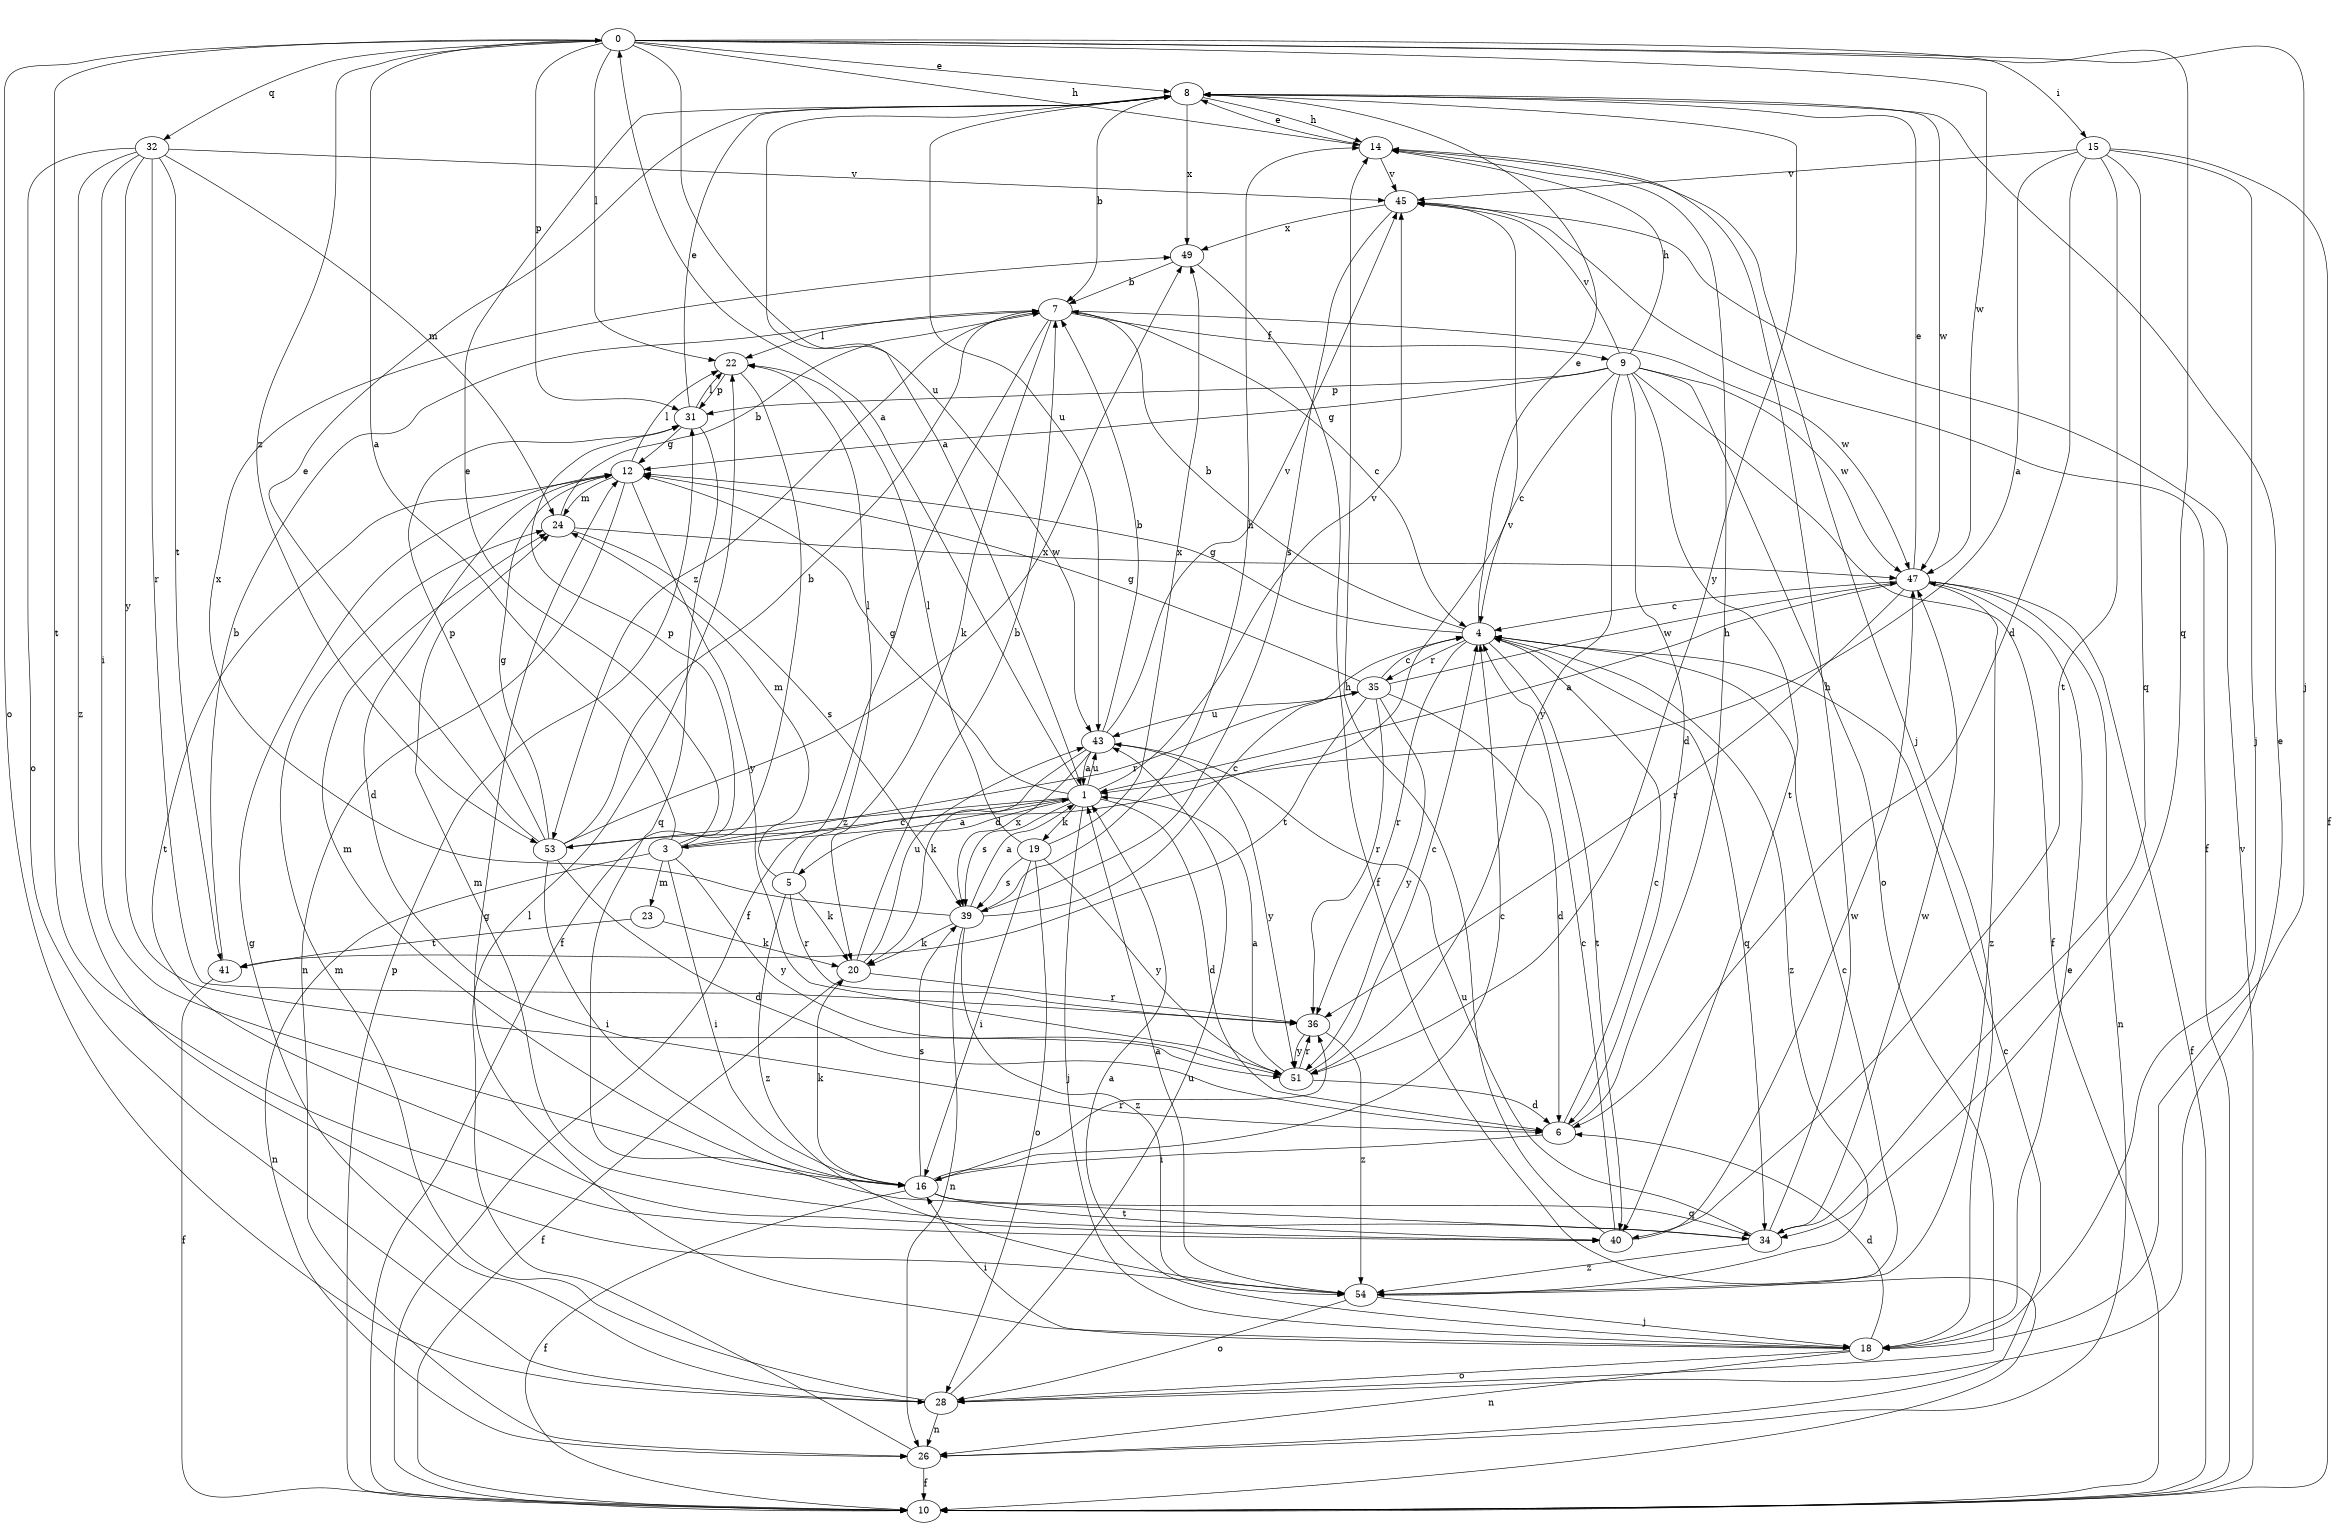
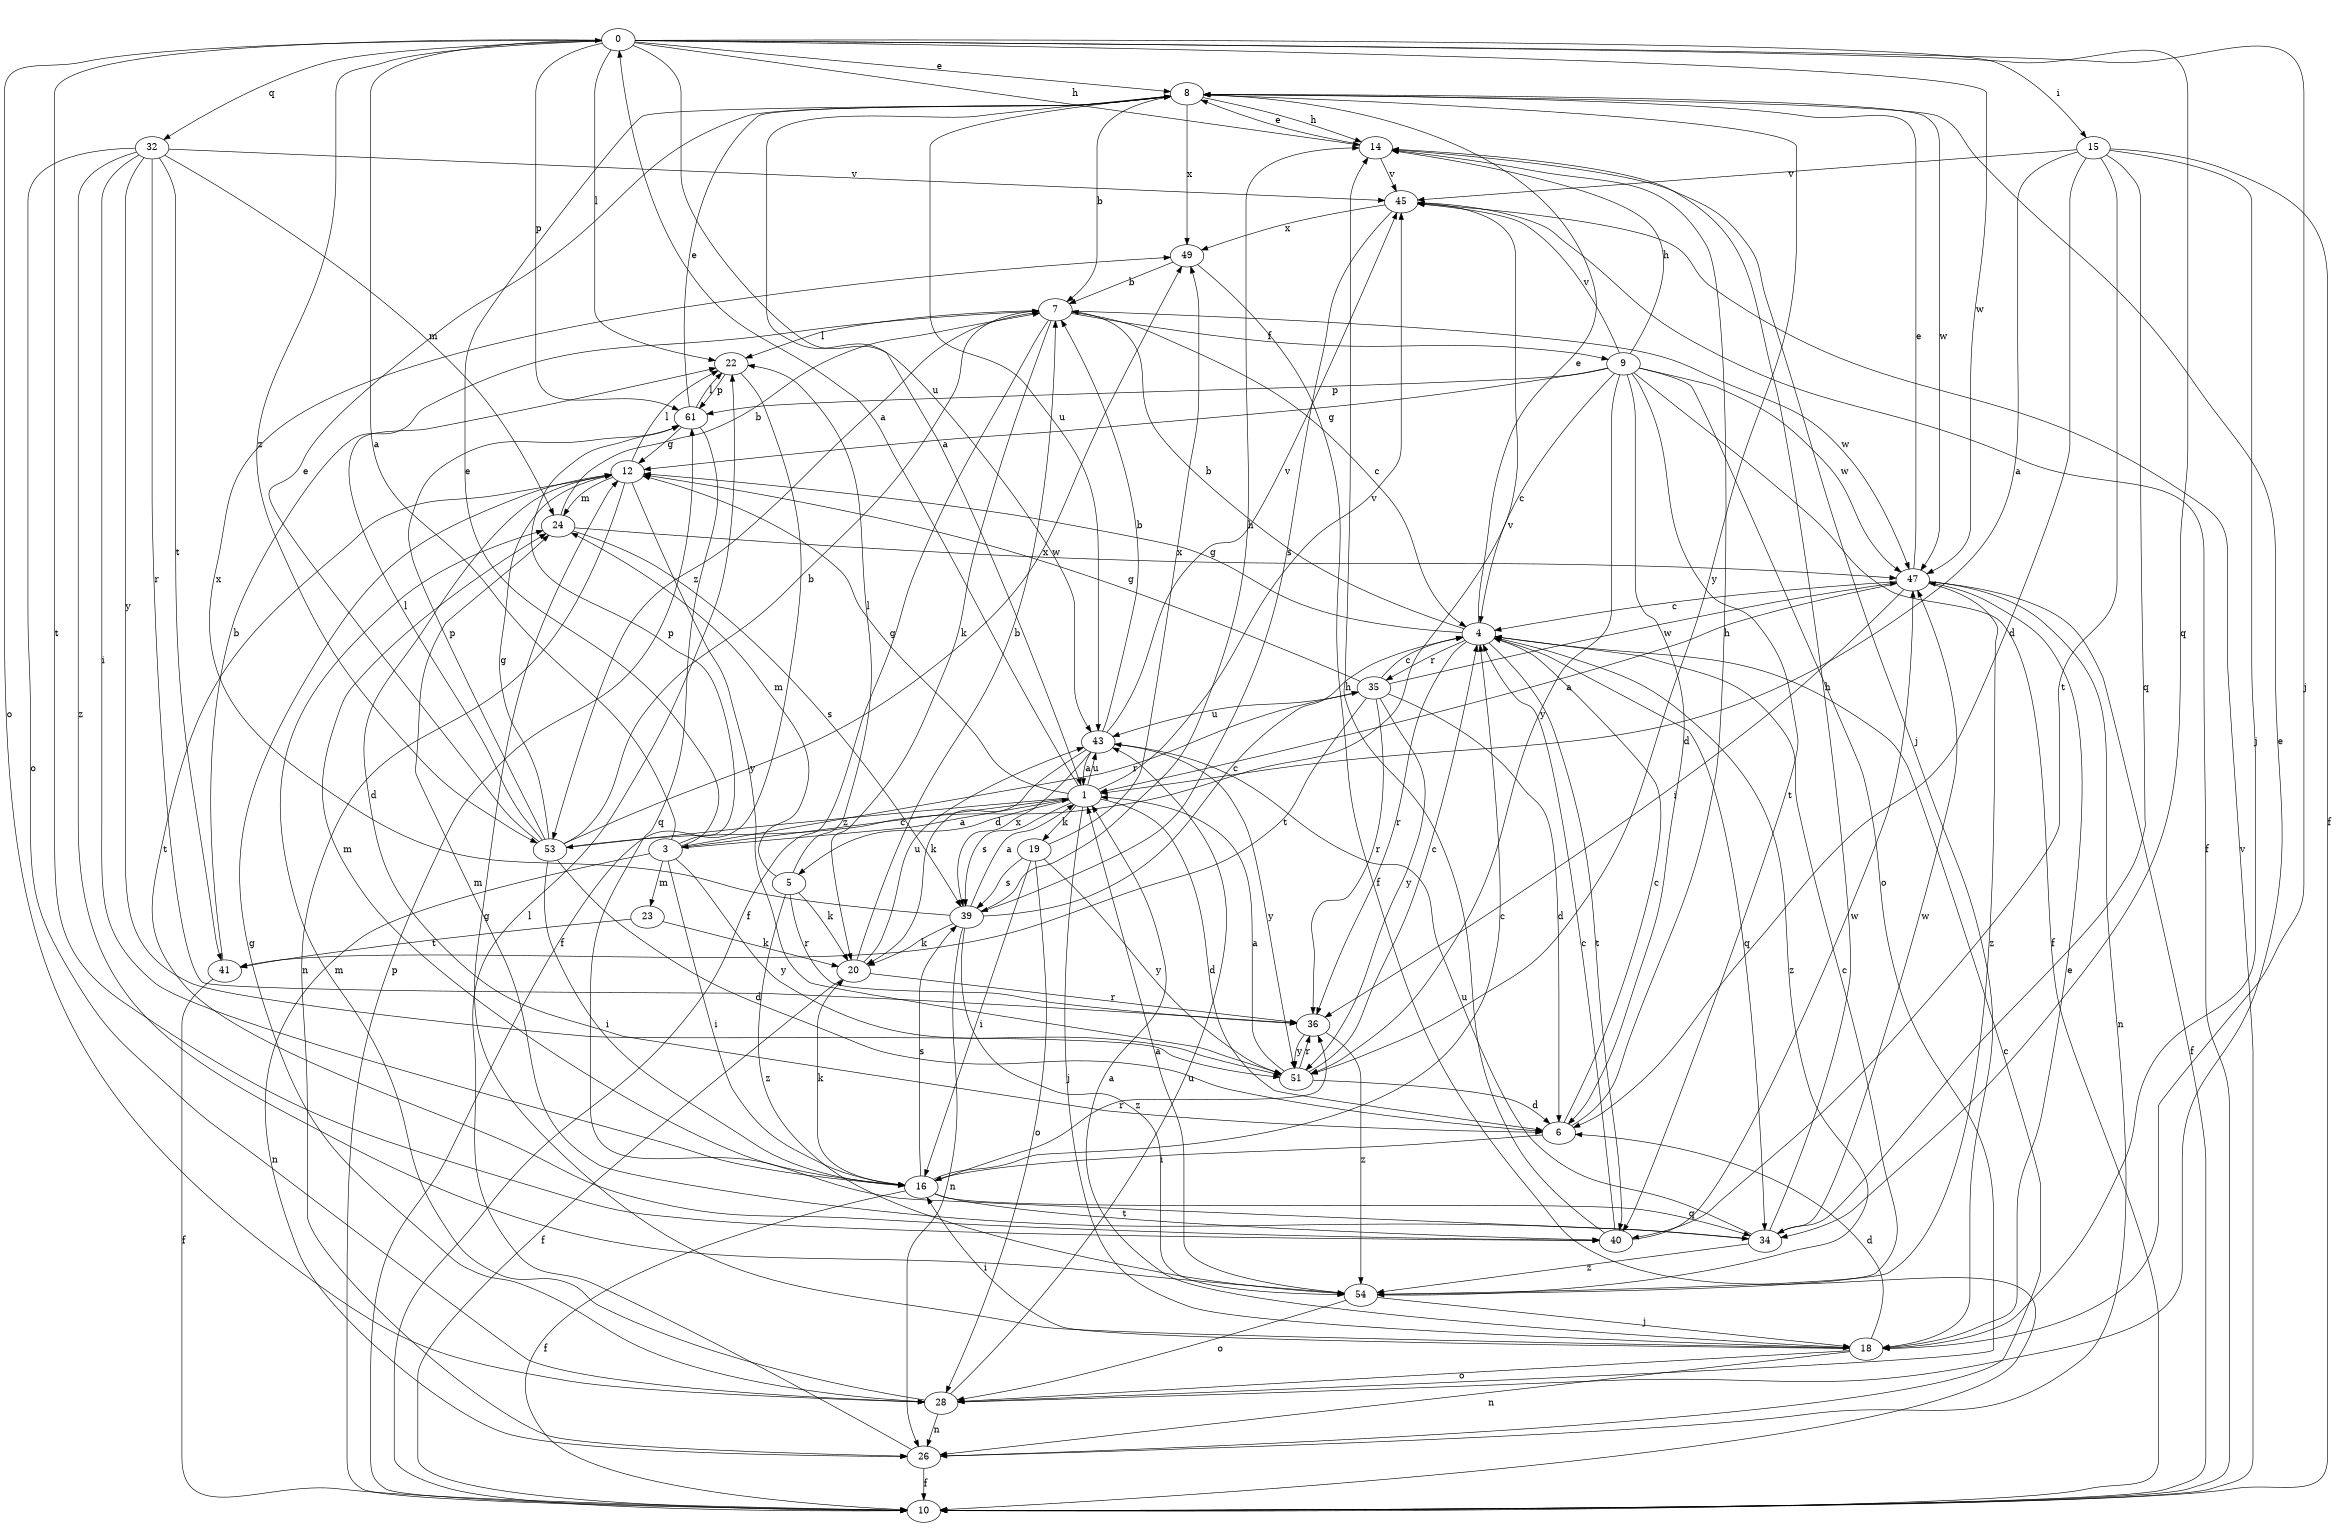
(691, 418) -> (691, 418)
(920, 576) -> (351, 485)
(1675, 796) -> (1675, 796)
